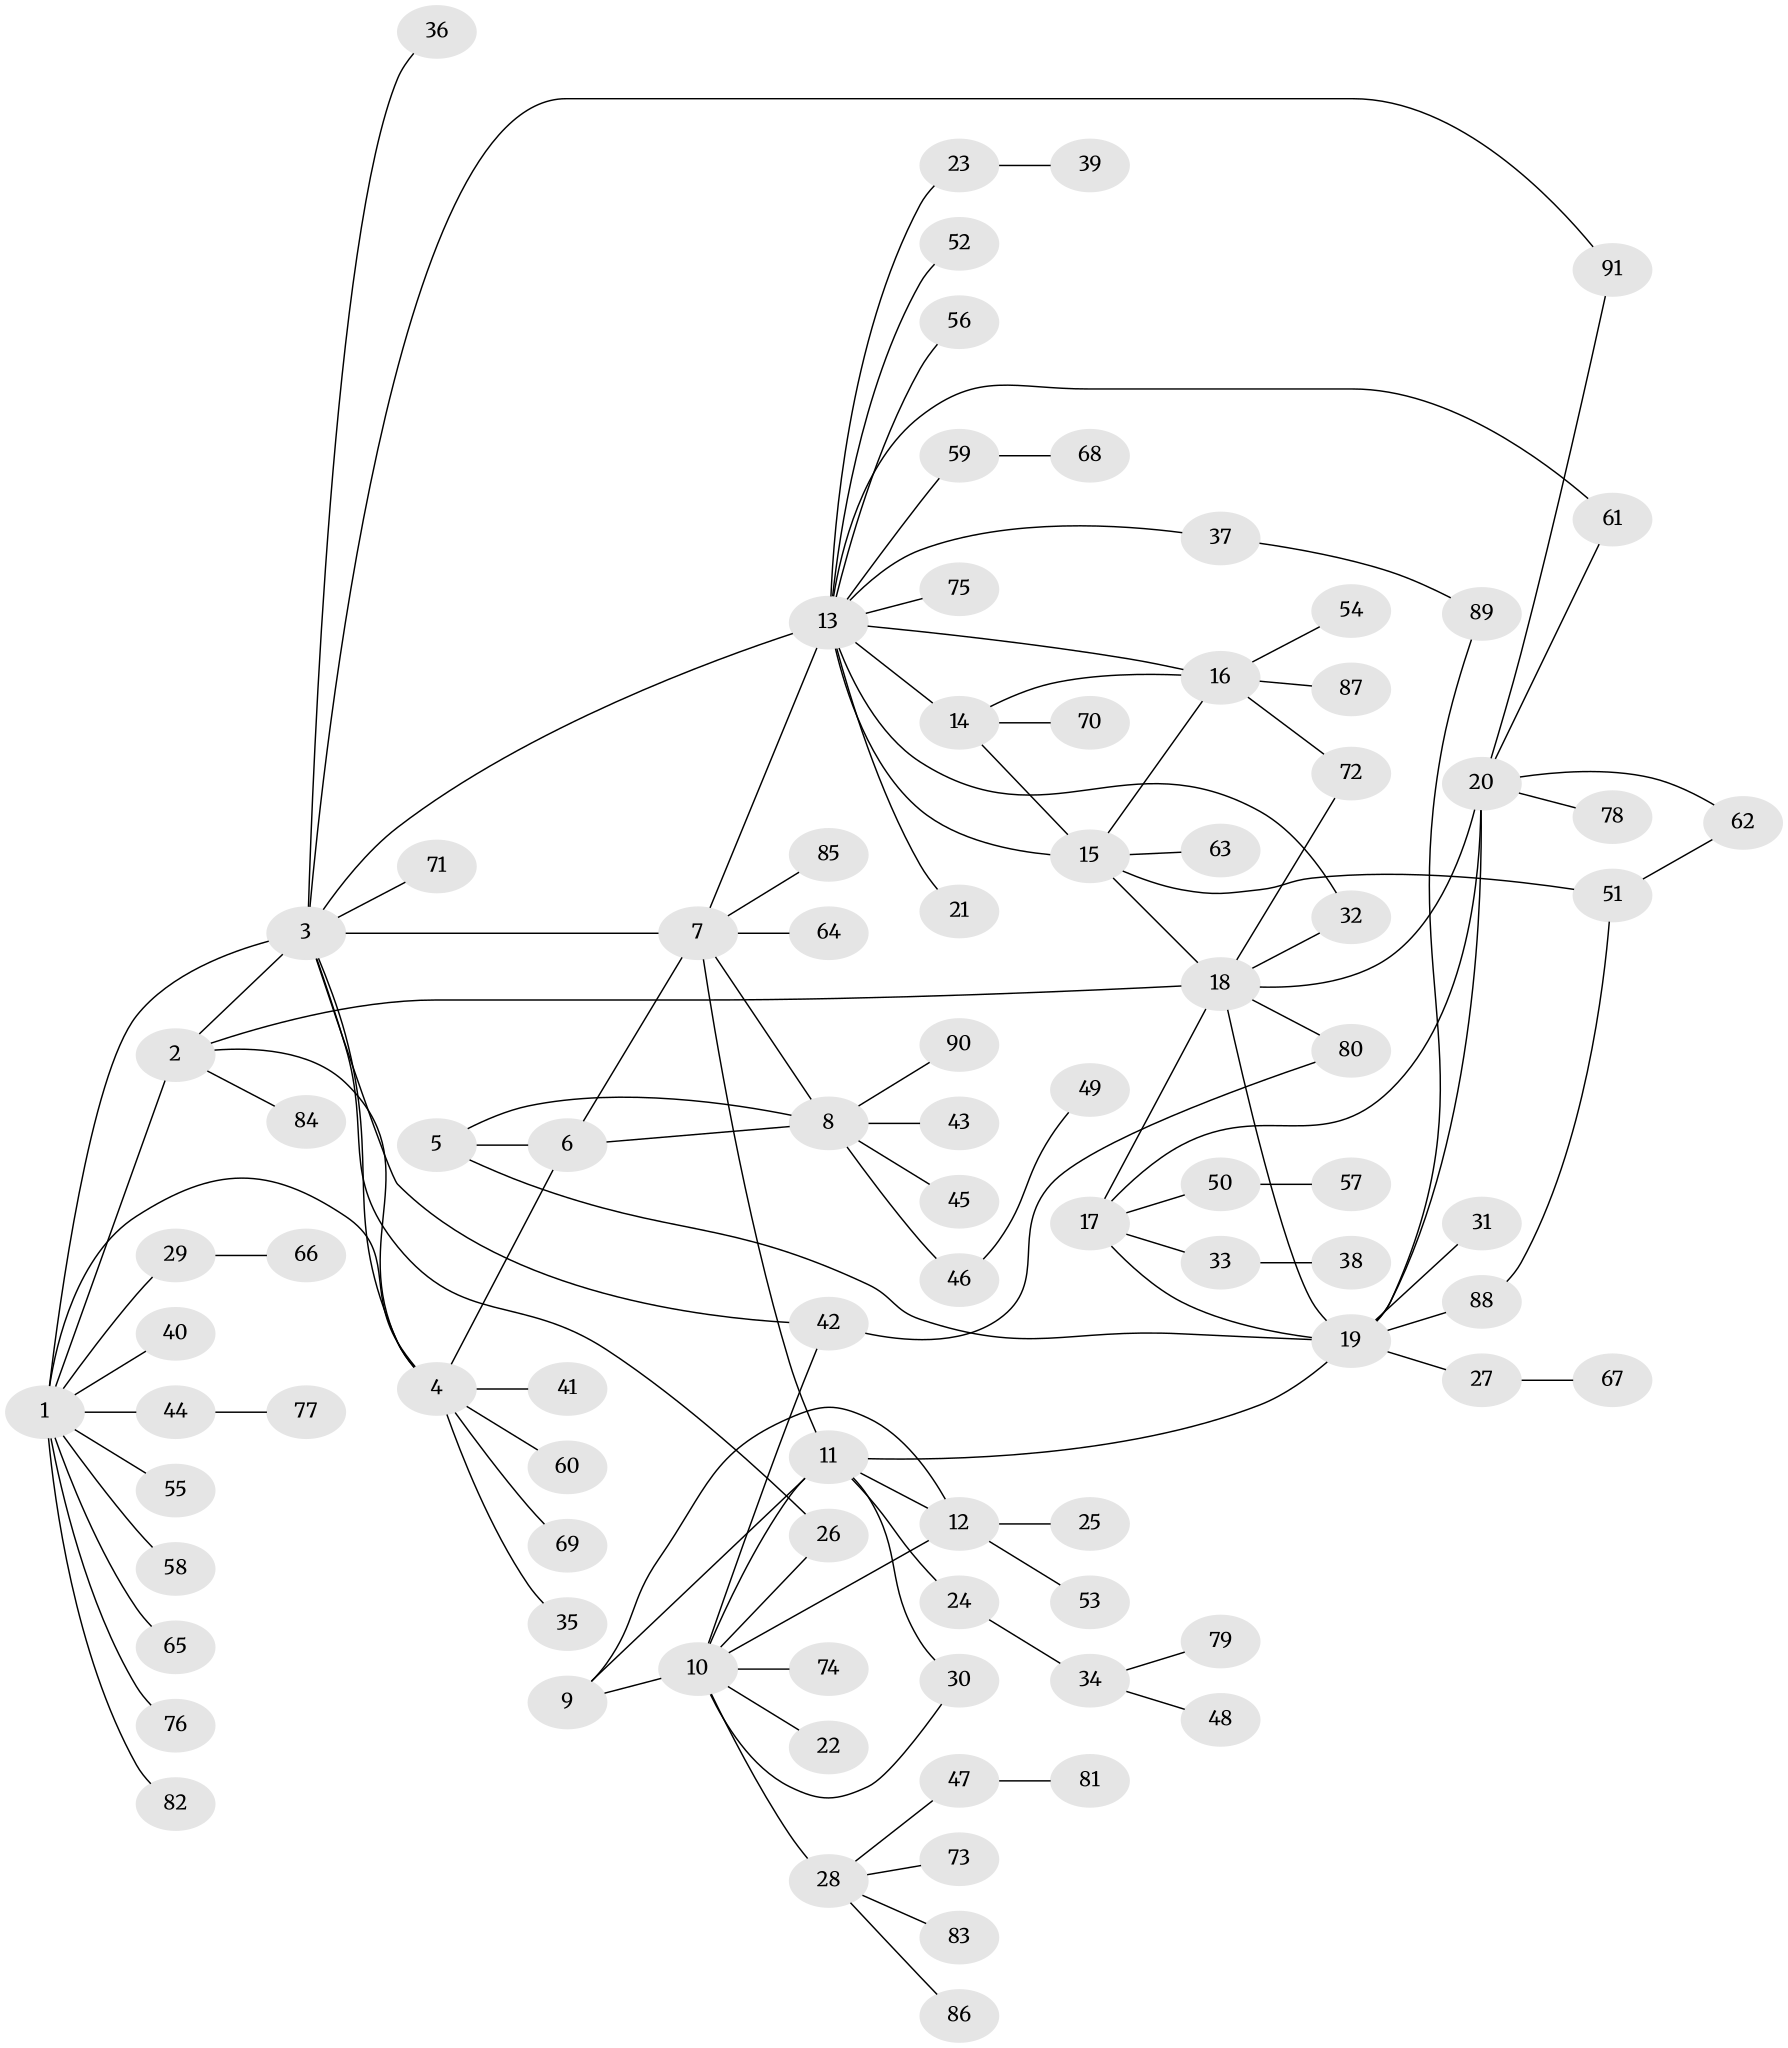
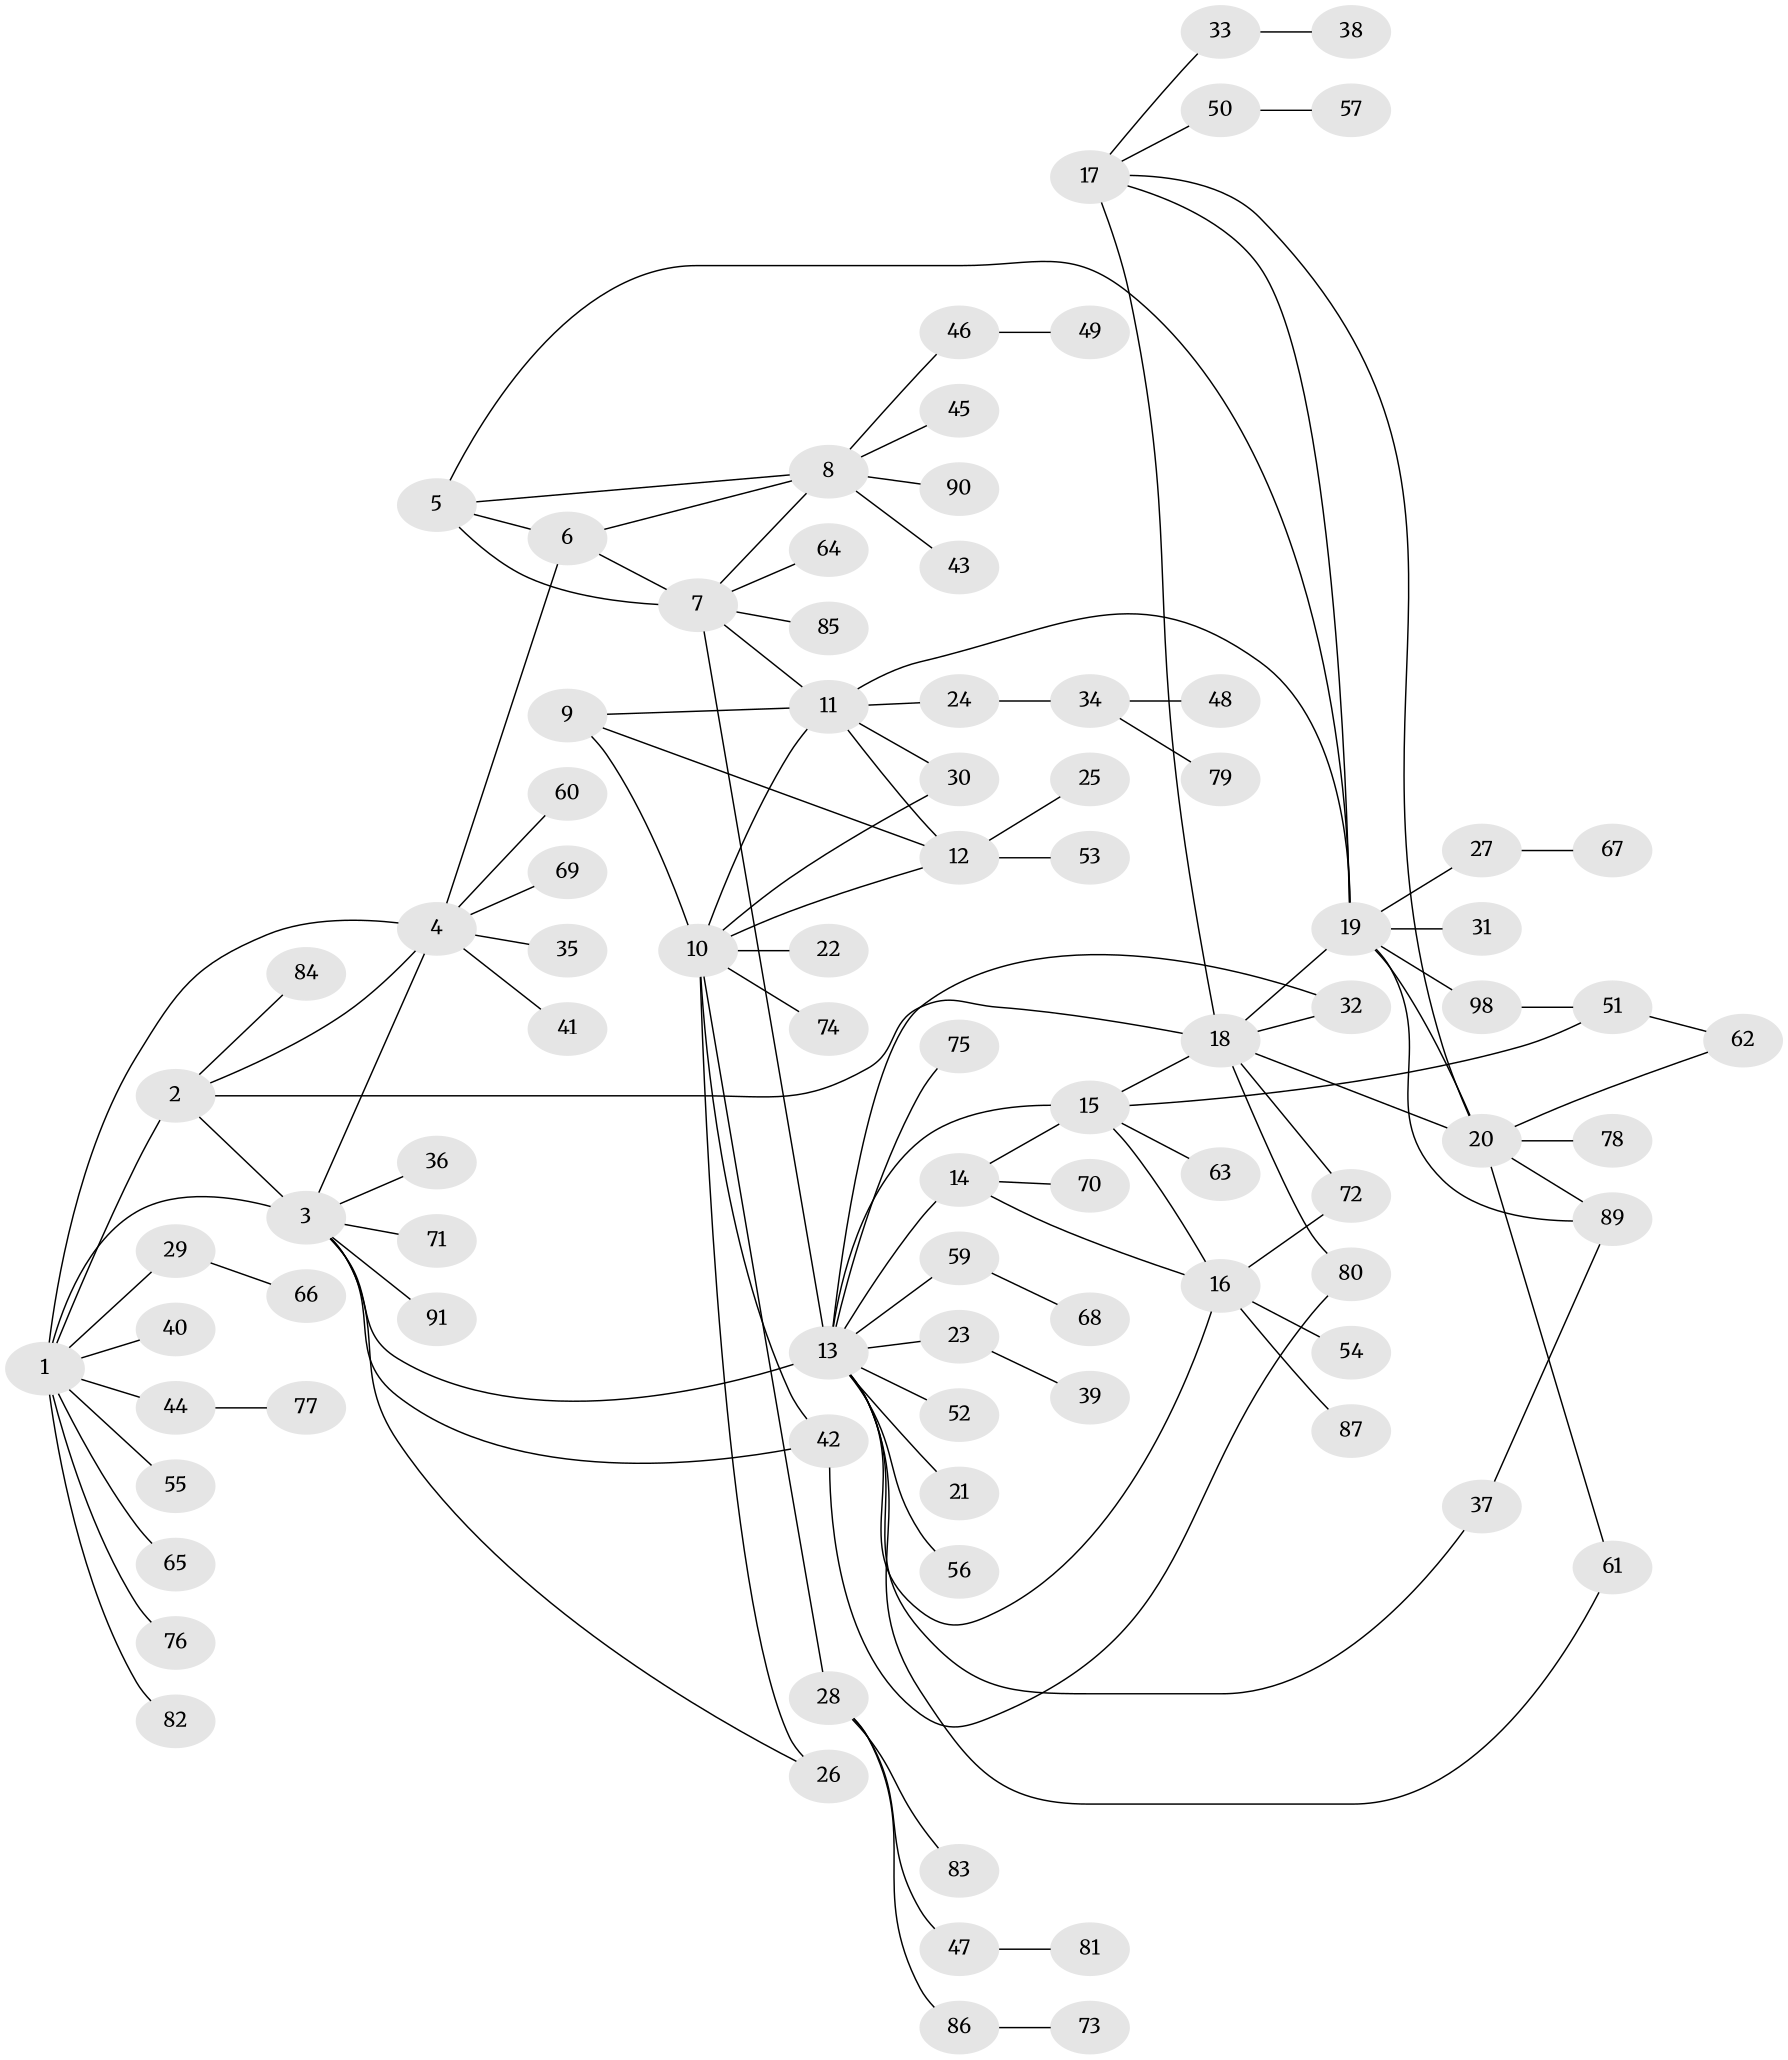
(1552, 528) -> (1547, 1180)
(502, 933) -> (540, 582)
(1482, 1302) -> (1482, 1007)
(176, 1569) -> none
(894, 1870) -> (1025, 2028)
